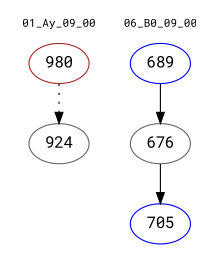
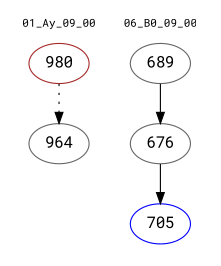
(160, 63) -> (160, 63)
(59, 144) -> (59, 144)
